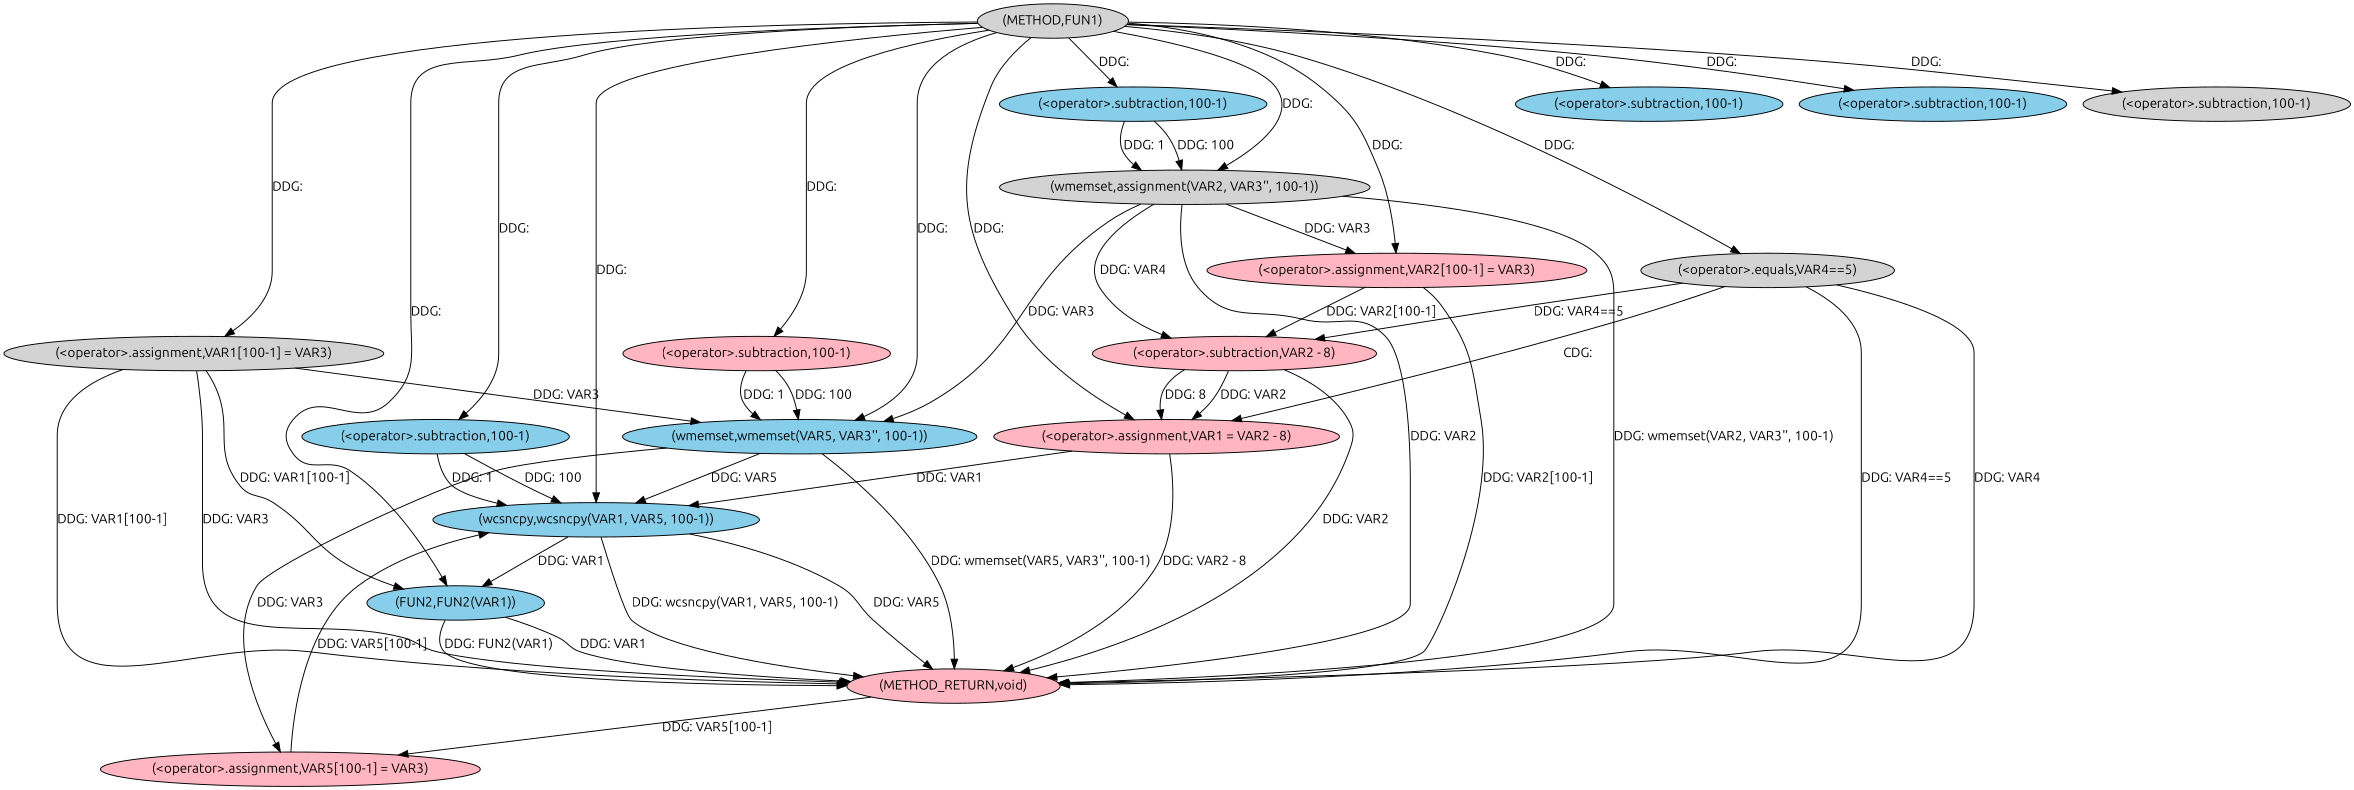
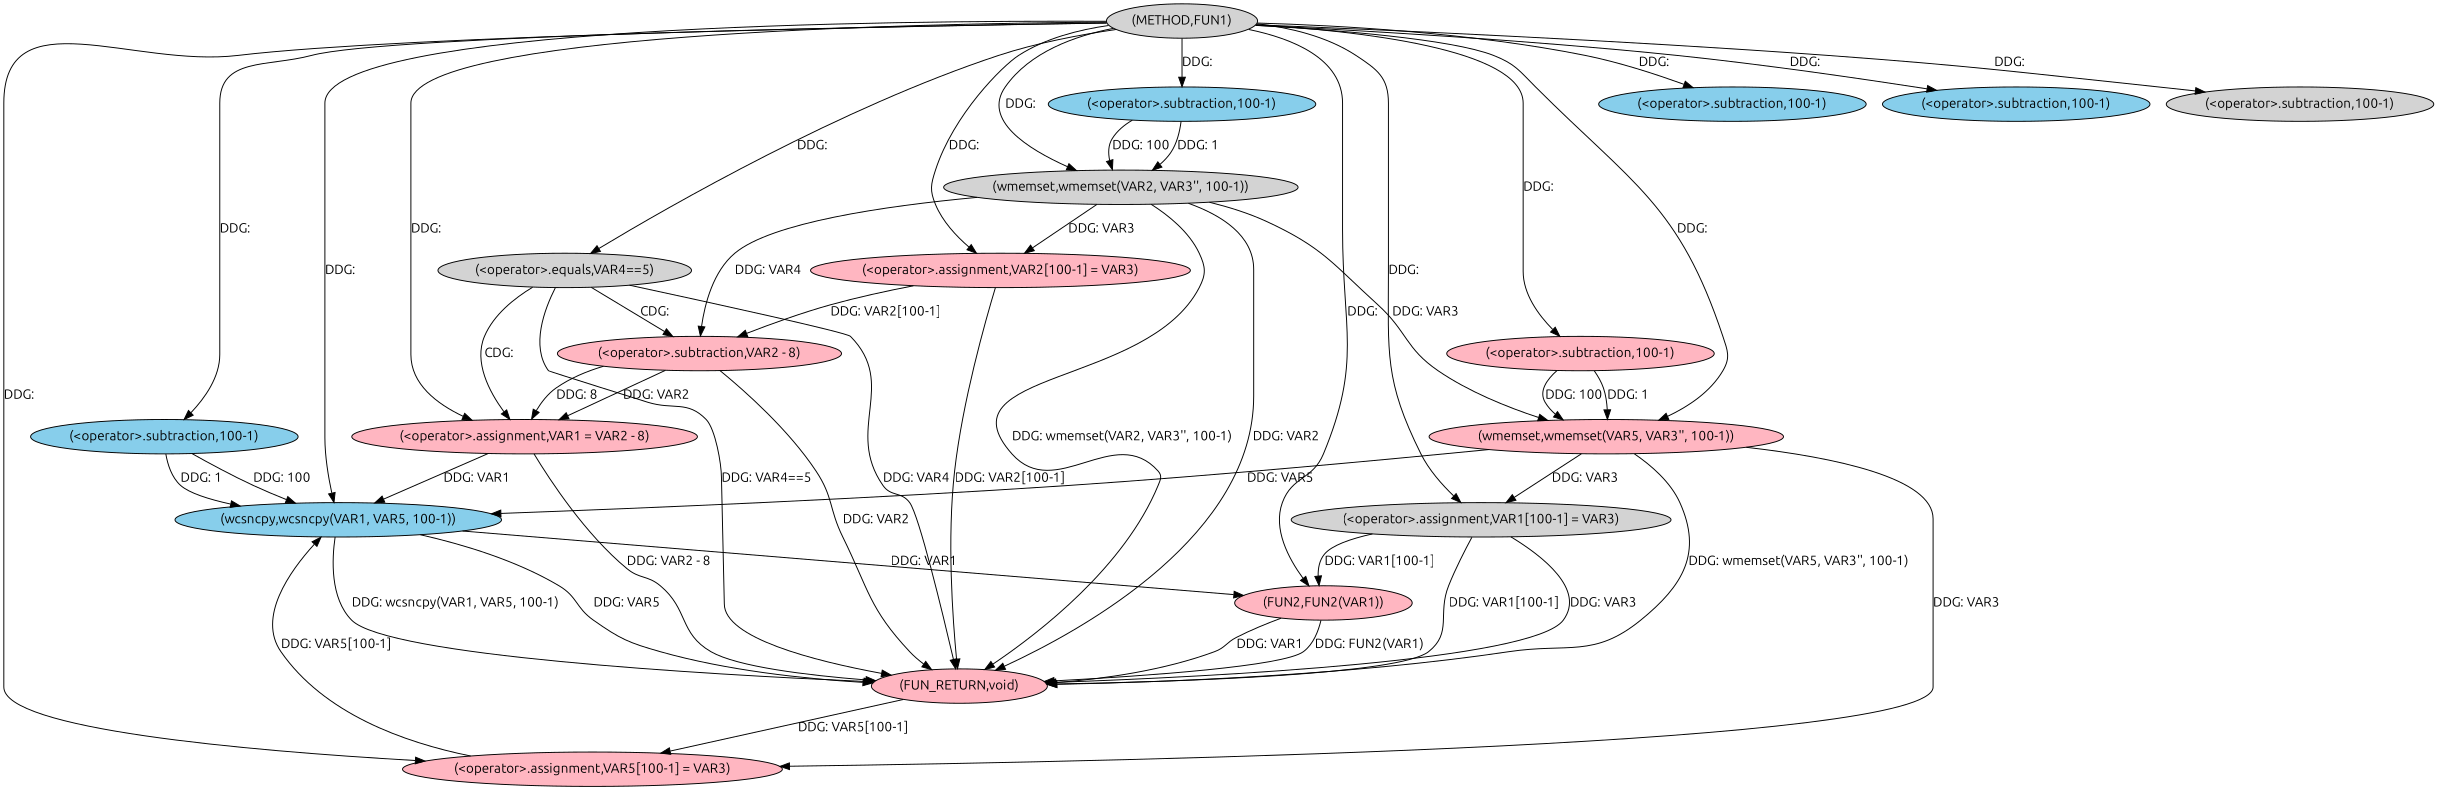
none -> (34, 50)
(1185, 187) -> (1121, 187)
(1579, 312) -> (656, 312)
(493, 395) -> (1548, 476)
(800, 437) -> (1606, 437)
(456, 603) -> (1323, 603)
(954, 686) -> (959, 686)
